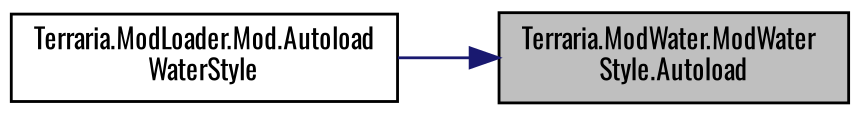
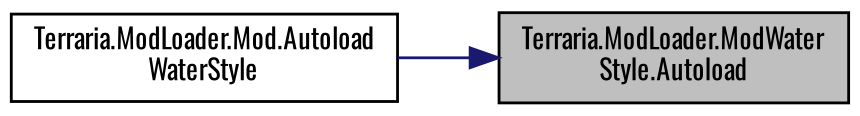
(674, 58) -> (674, 58)
